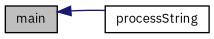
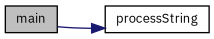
(88, 10) -> (74, 28)
